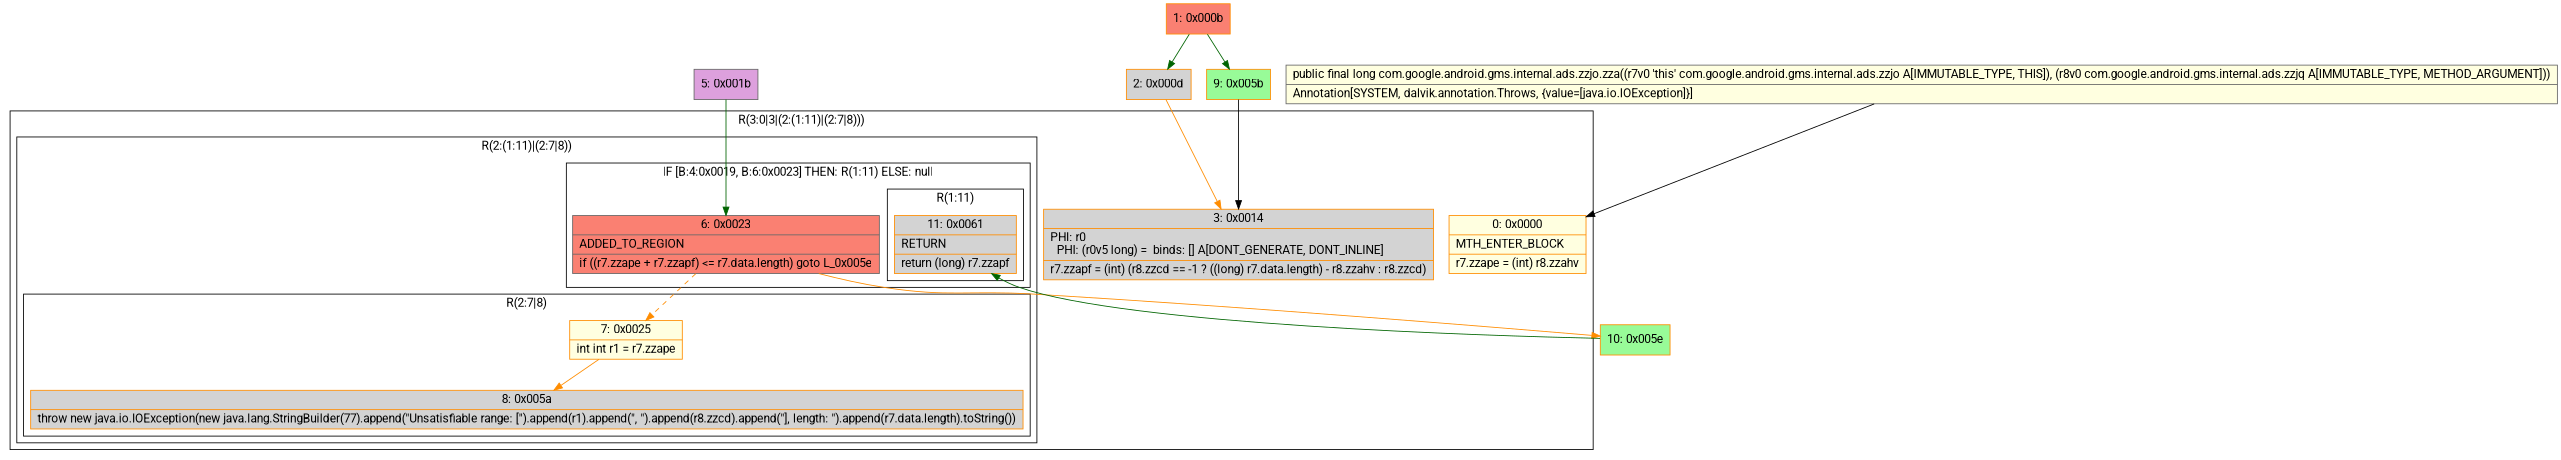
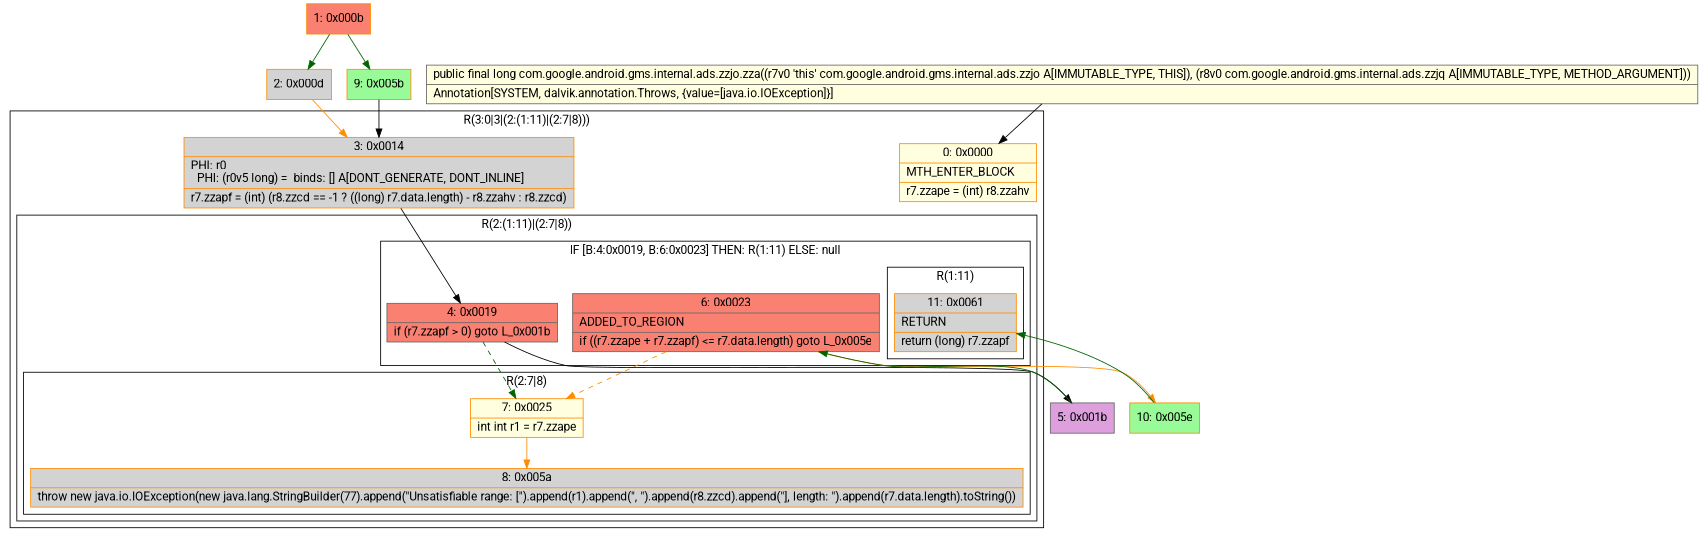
none -> (472, 323)
